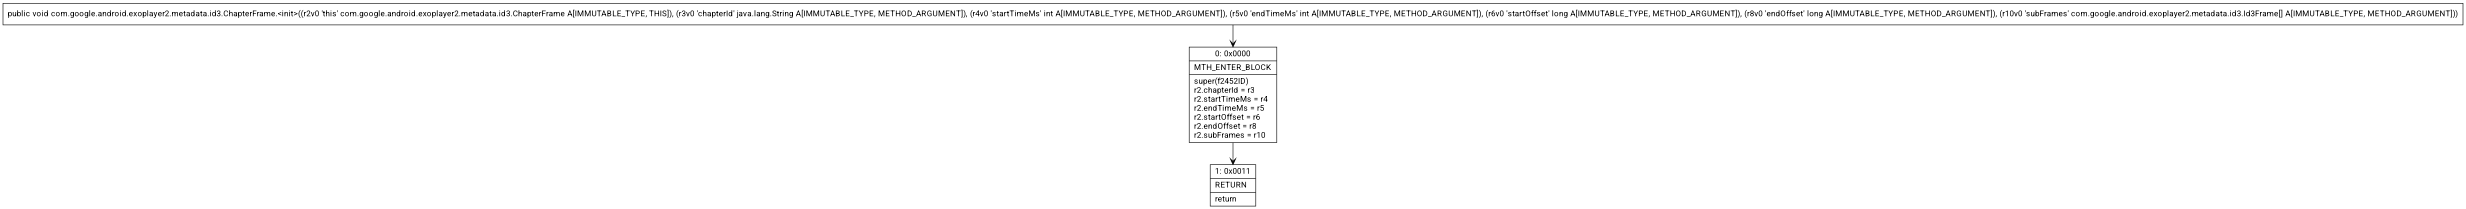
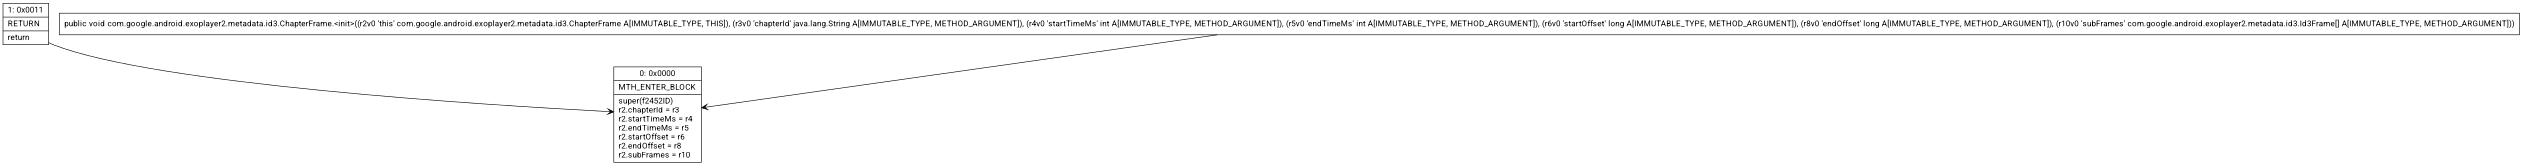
(1233, 151) -> (326, 91)
